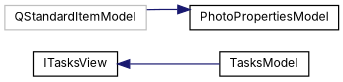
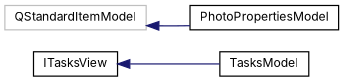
(162, 9) -> (175, 26)
